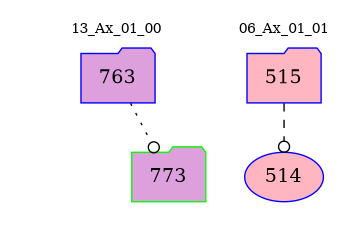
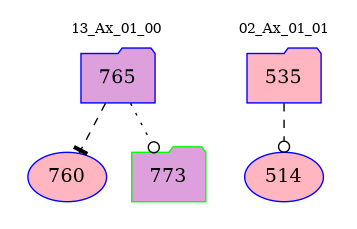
(284, 30) -> (284, 30)
(118, 78) -> (118, 78)
(284, 78) -> (284, 78)
none -> (67, 177)
